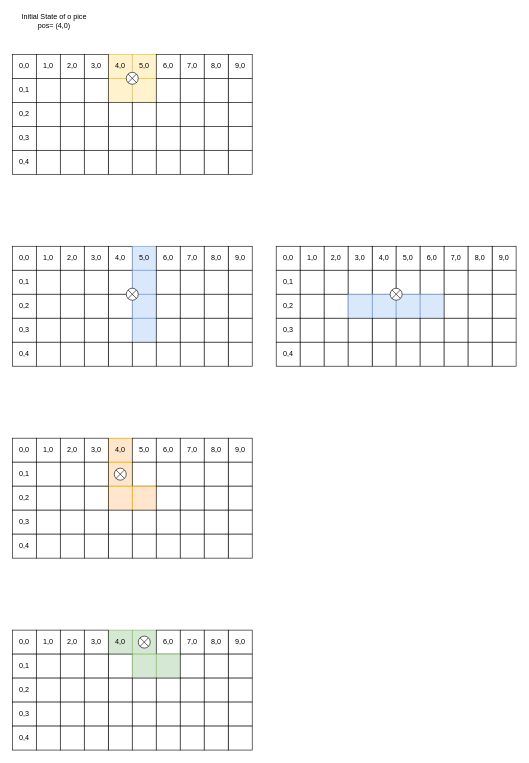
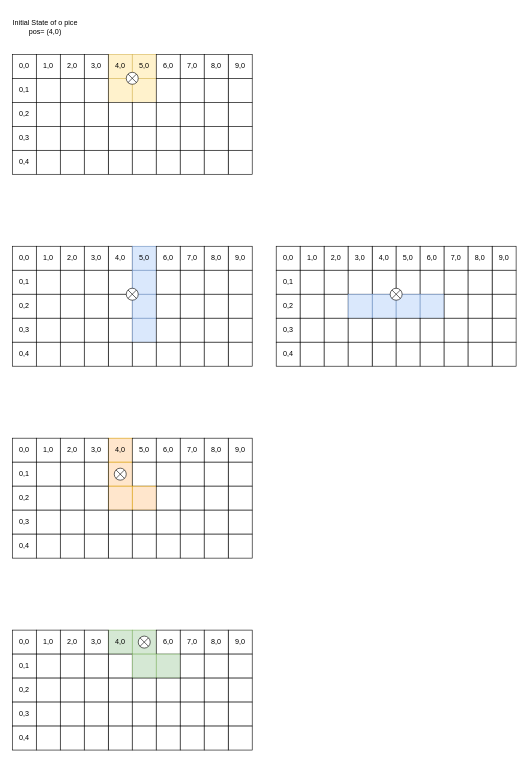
(54, 21) -> (45, 27)
